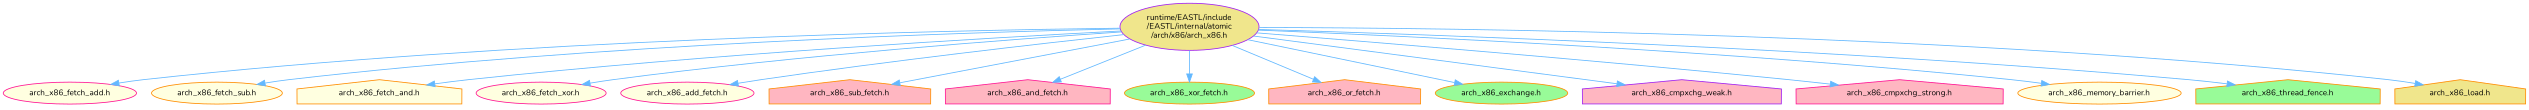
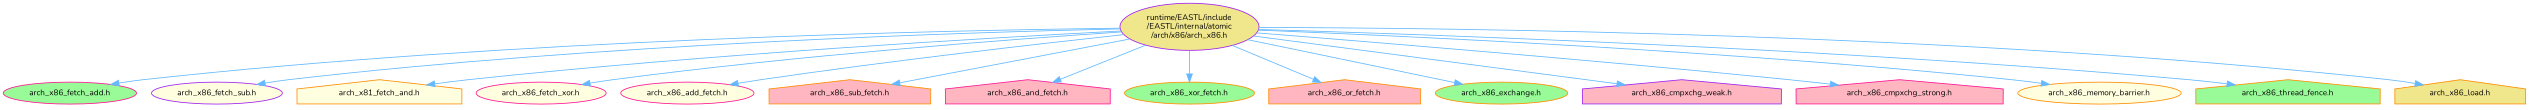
(70, 93) -> (70, 93)
(217, 93) -> (217, 93)
(379, 93) -> (379, 93)
